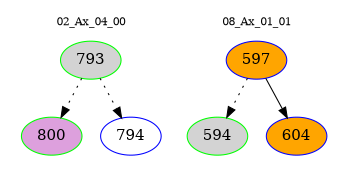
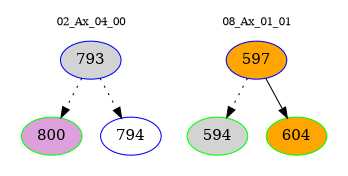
(91, 60) -> (91, 60)
(297, 136) -> (297, 136)
